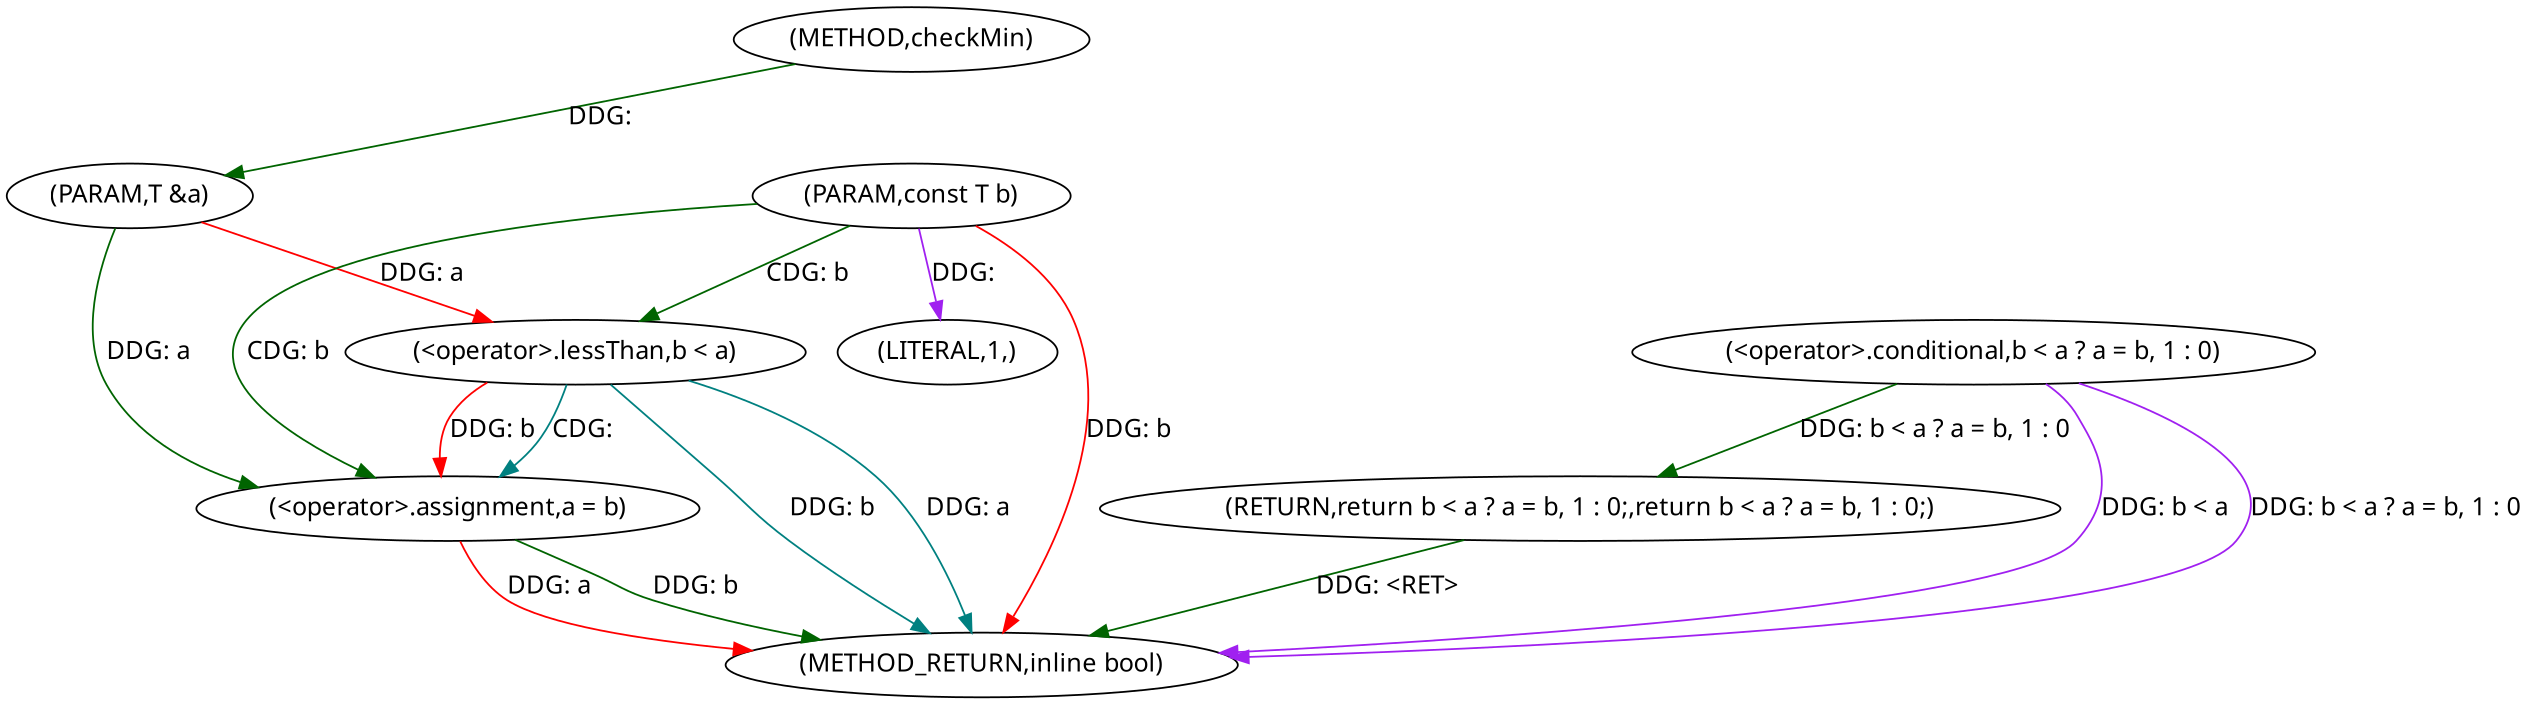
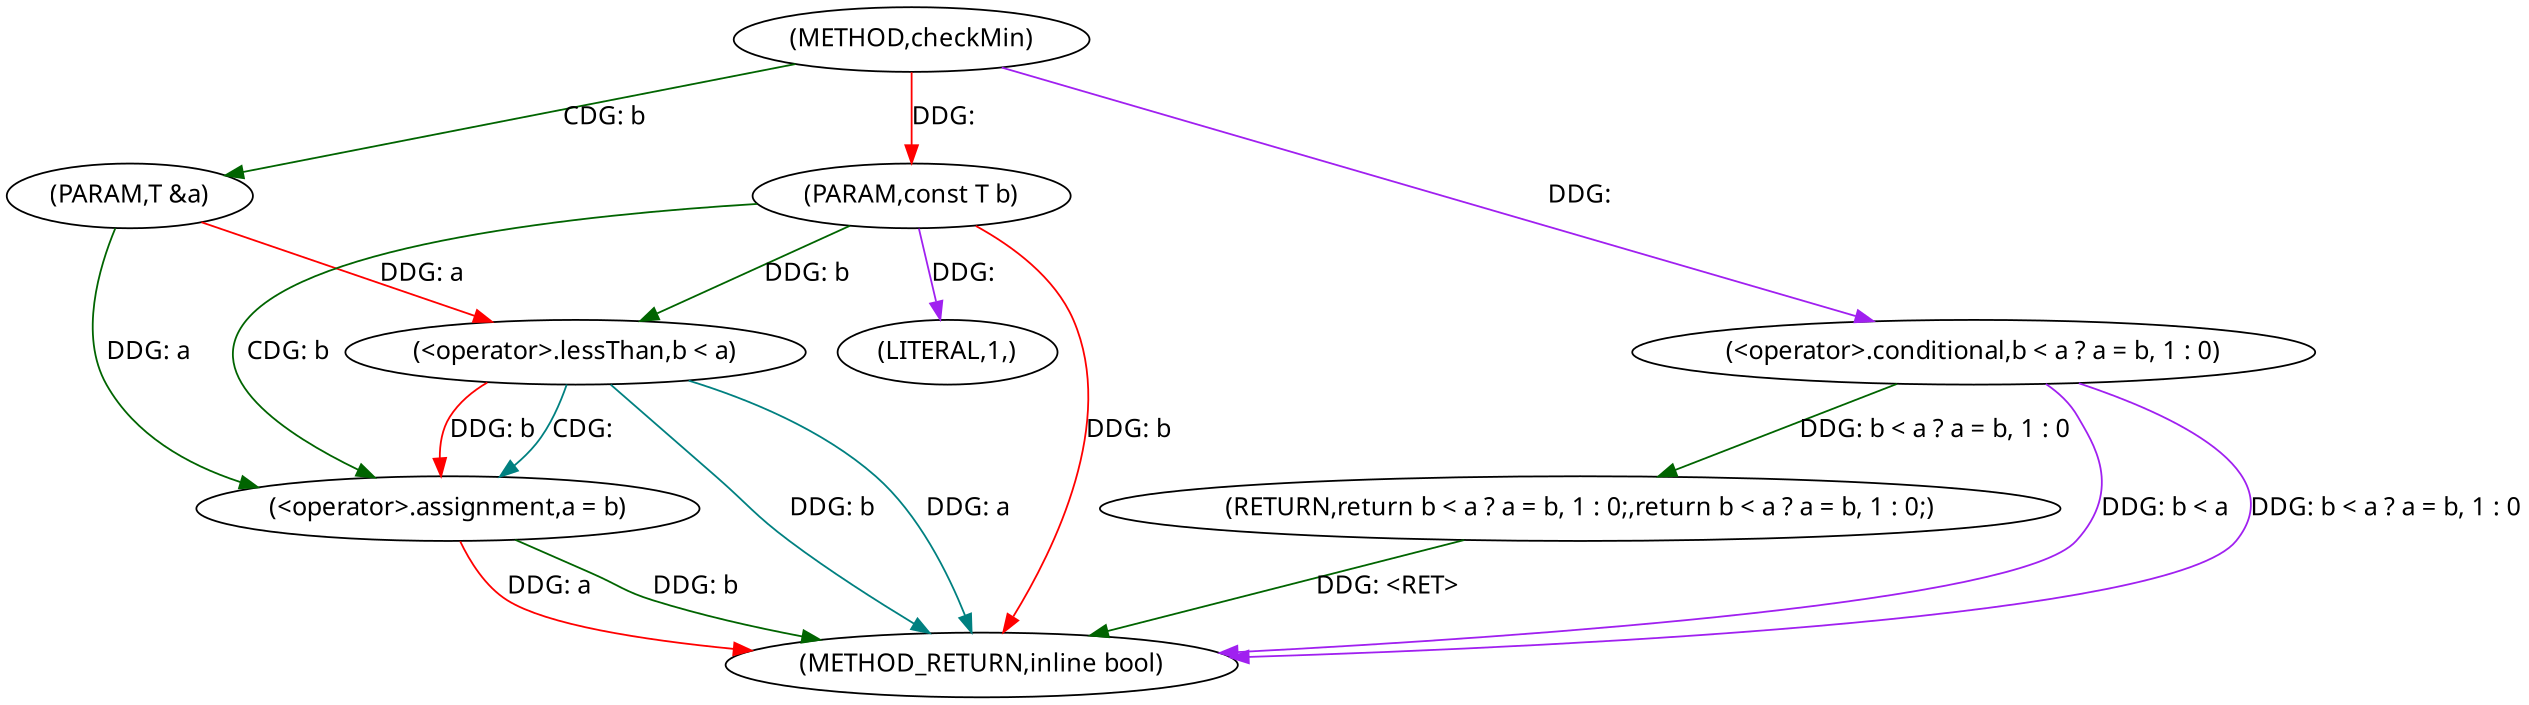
none -> (912, 109)
(604, 118) -> (604, 118)
none -> (1429, 192)
(807, 274) -> (807, 274)
